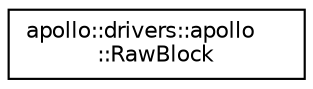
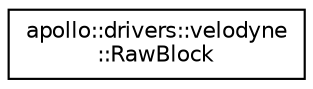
(157, 44) -> (157, 44)
